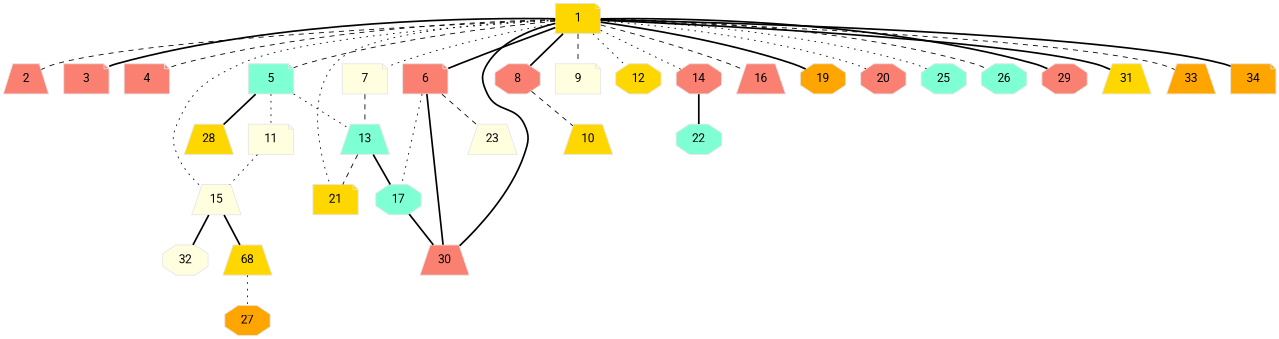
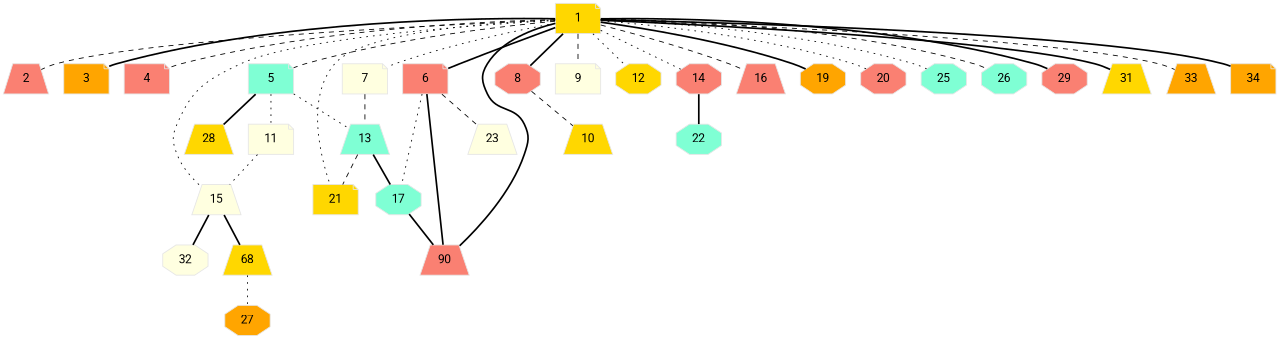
(86, 79) -> (86, 79)
(445, 260) -> (445, 260)
